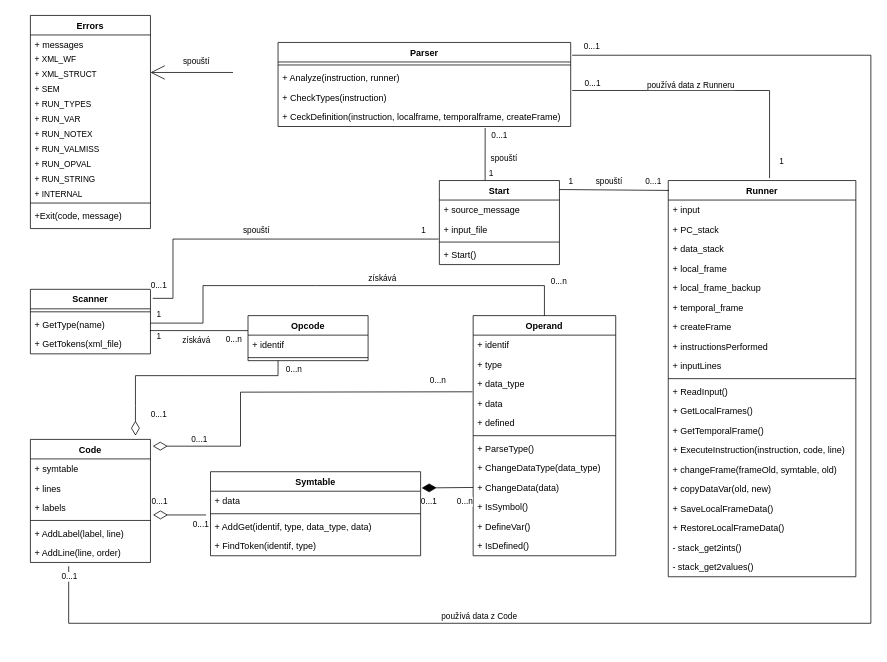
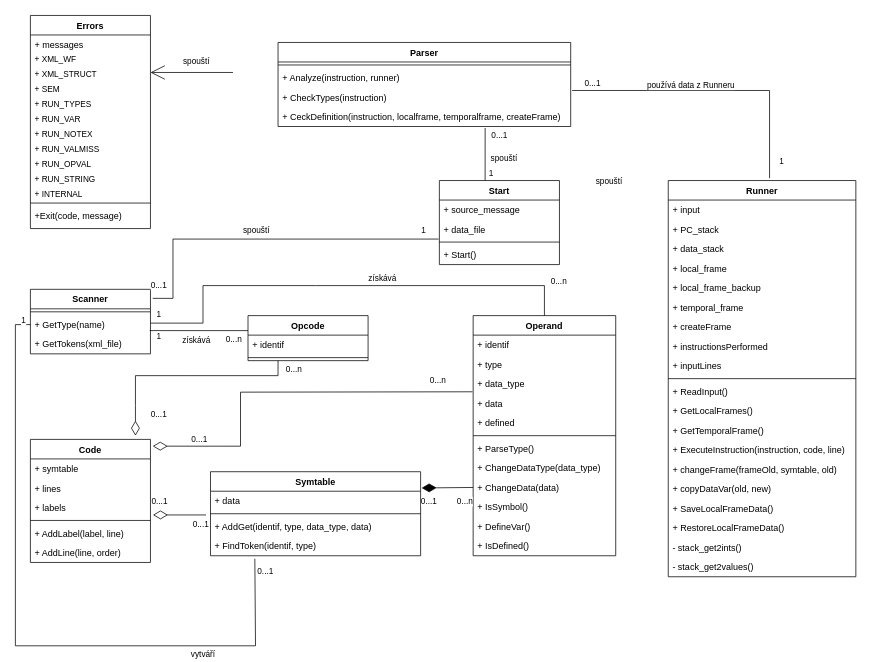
(613, 190) -> none
(469, 230) -> (467, 230)
(870, 619) -> none
none -> (15, 625)
